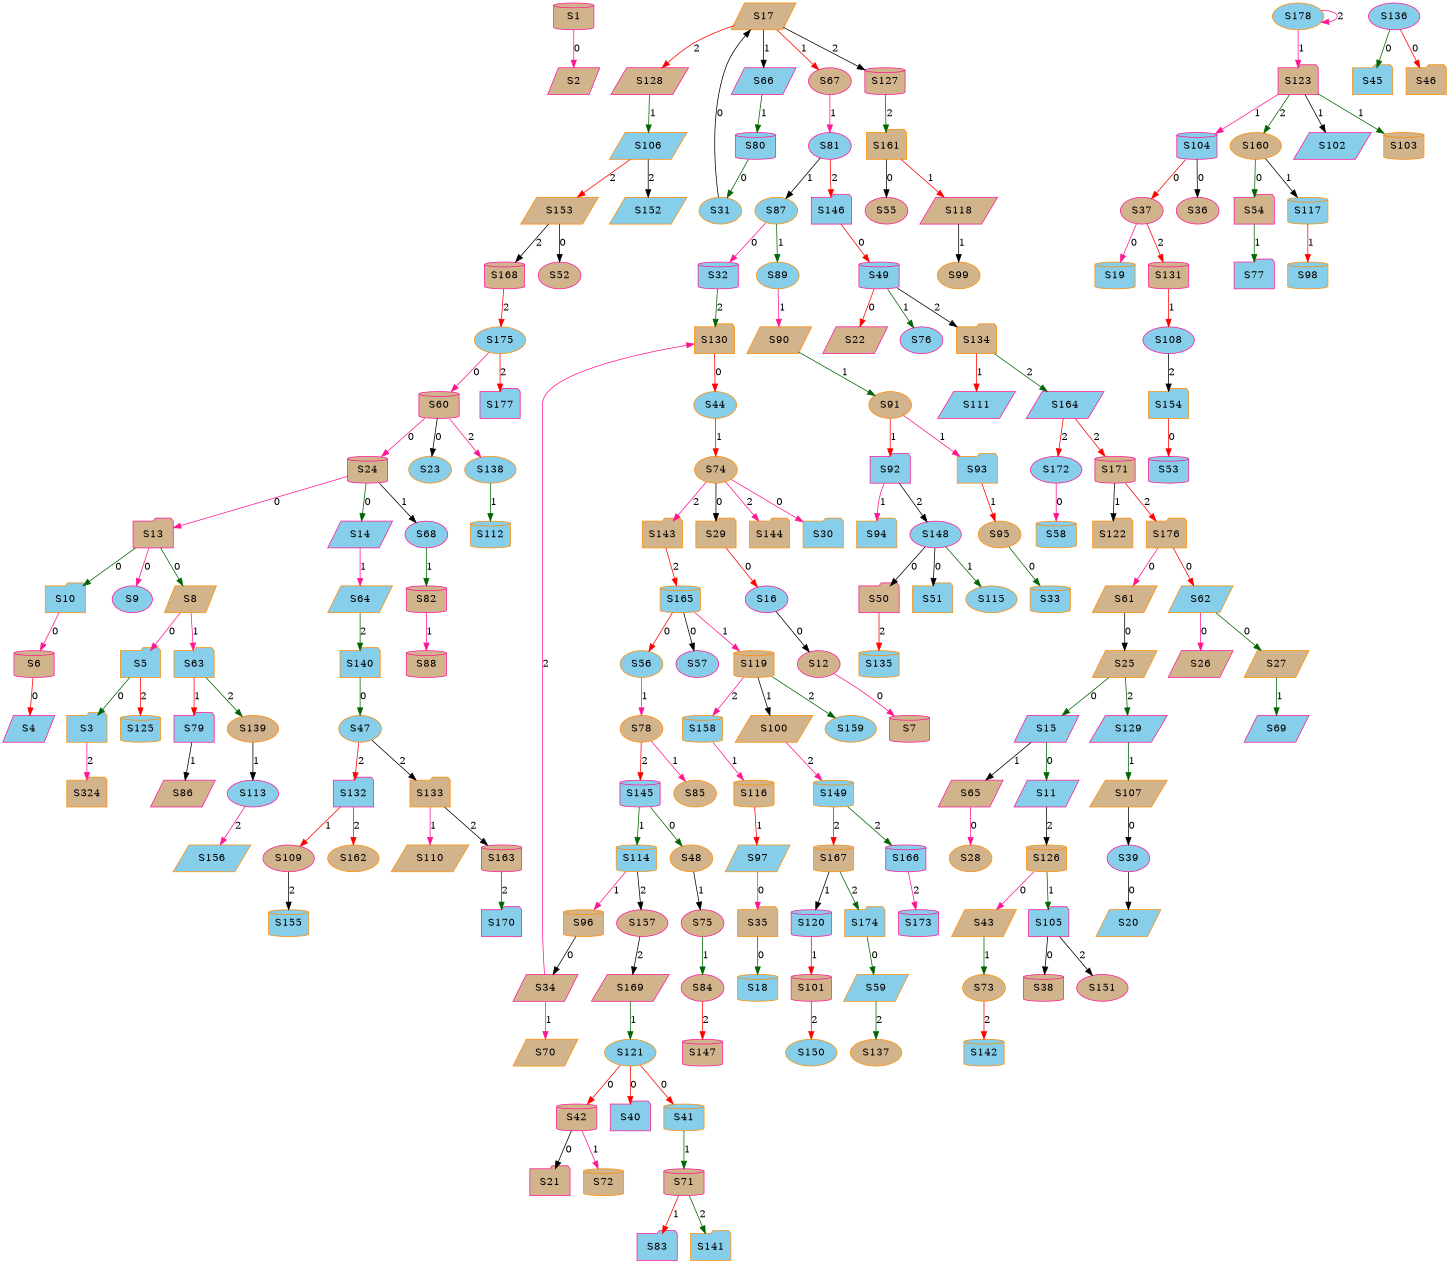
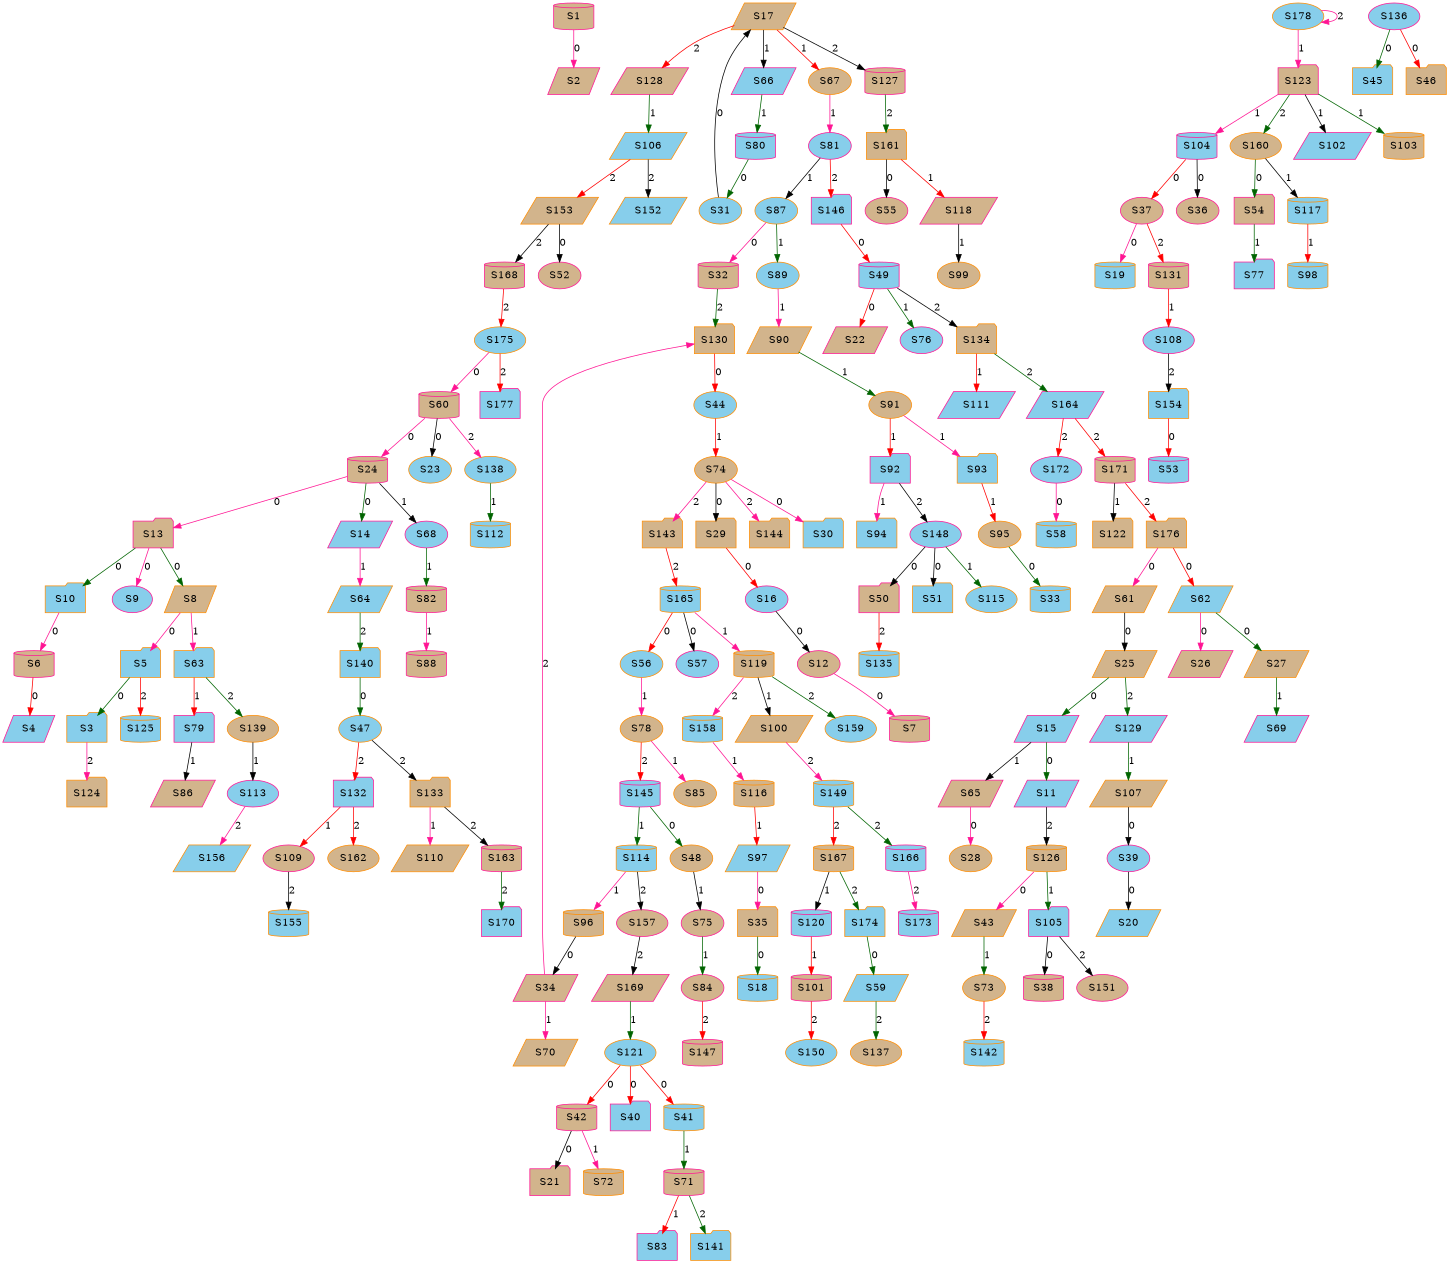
(830, 81) -> (830, 81)
(718, 275) -> (718, 275)
(87, 794) -> (87, 794)
